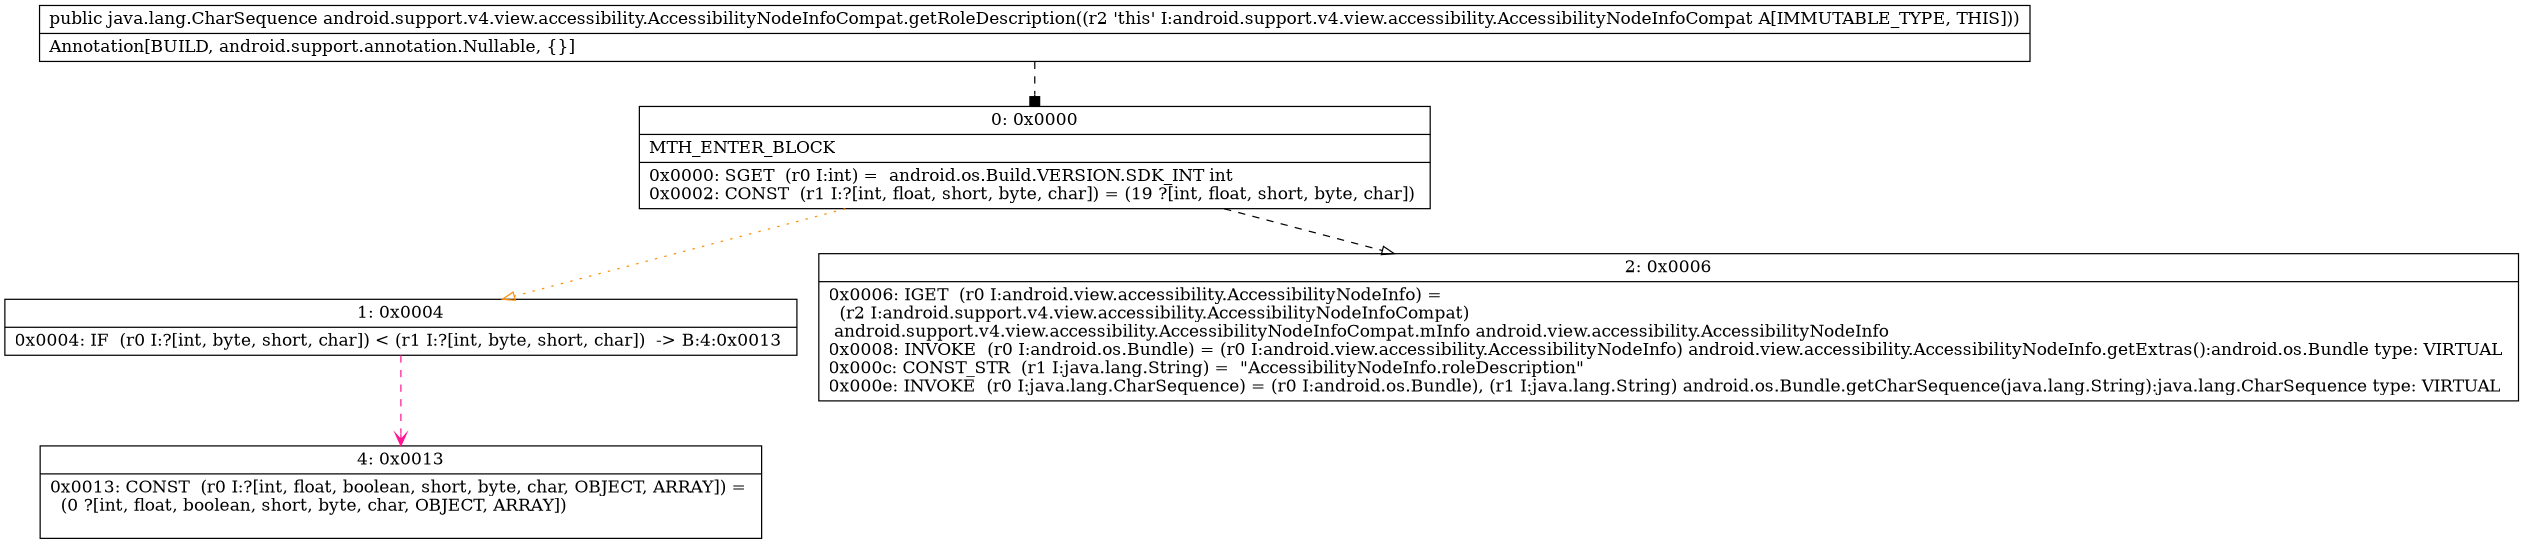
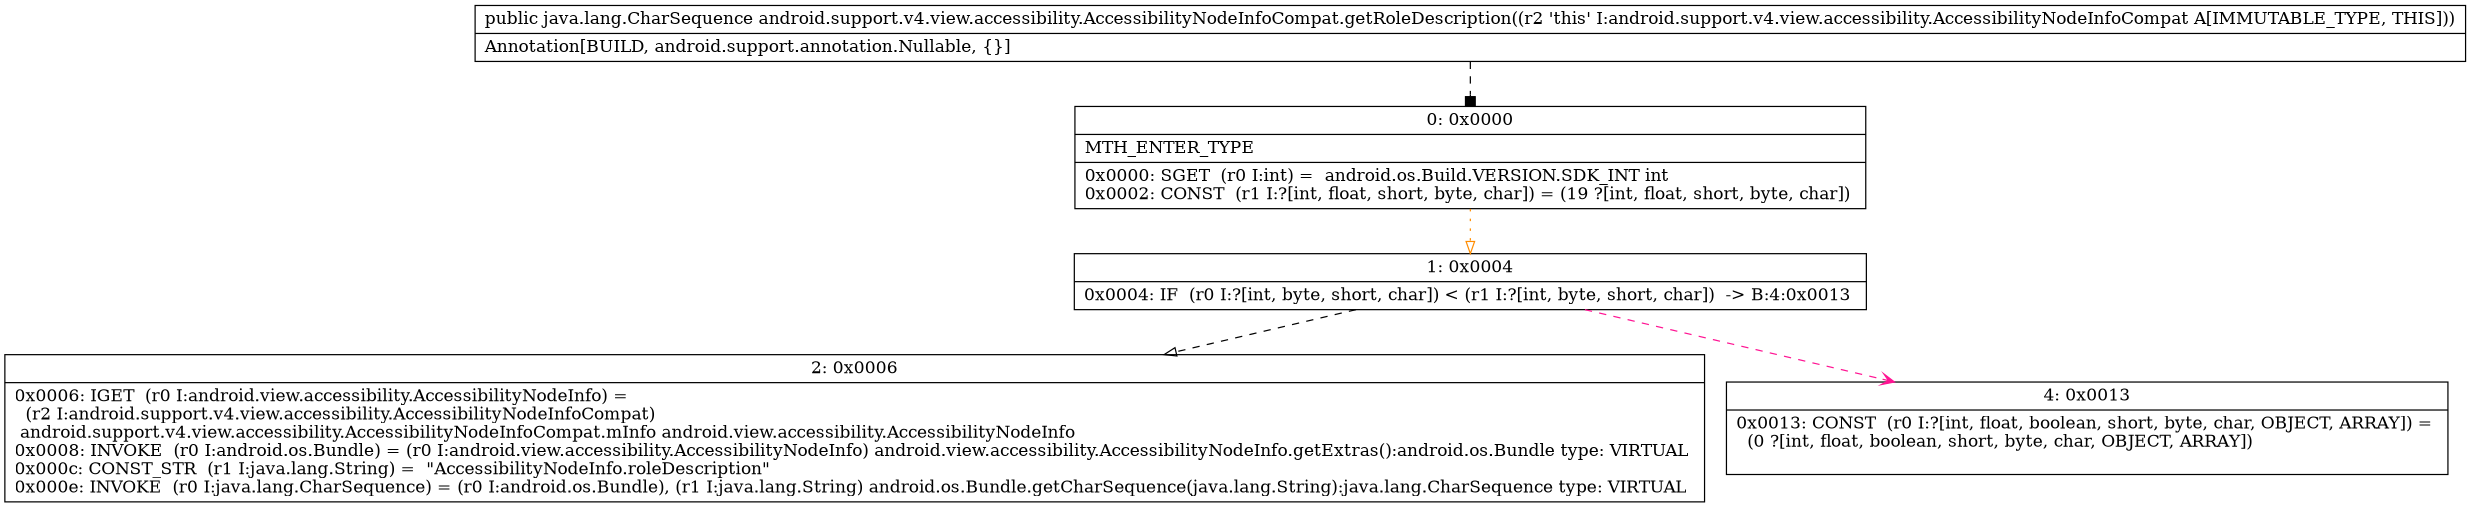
(743, 148) -> (1170, 148)
(1303, 230) -> (1266, 331)
